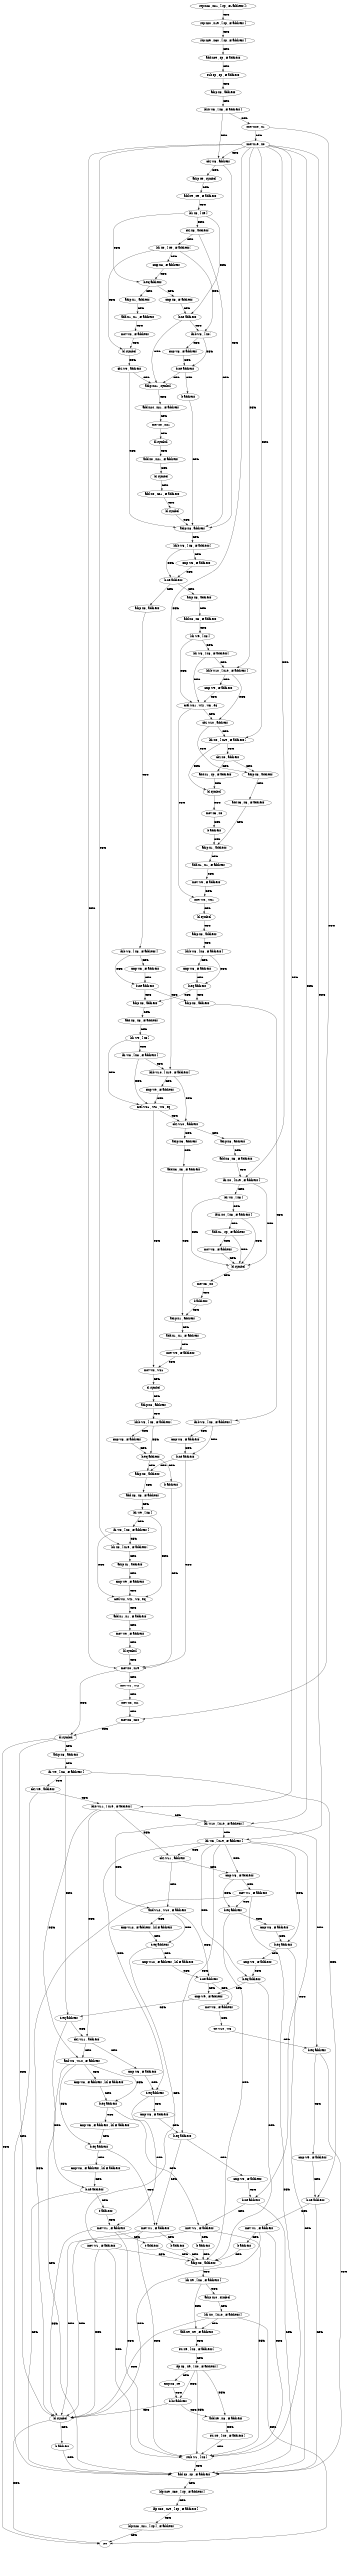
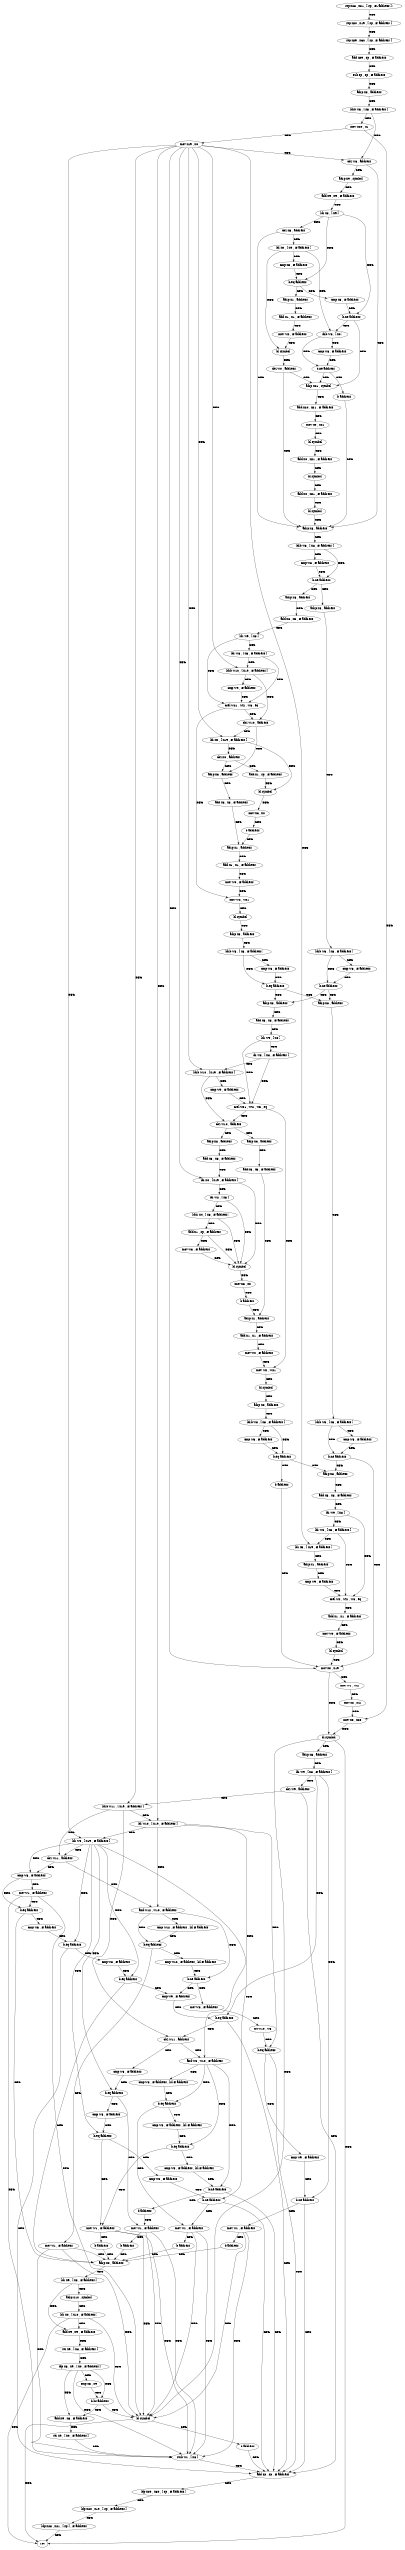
(47, 1931) -> (247, 1925)
